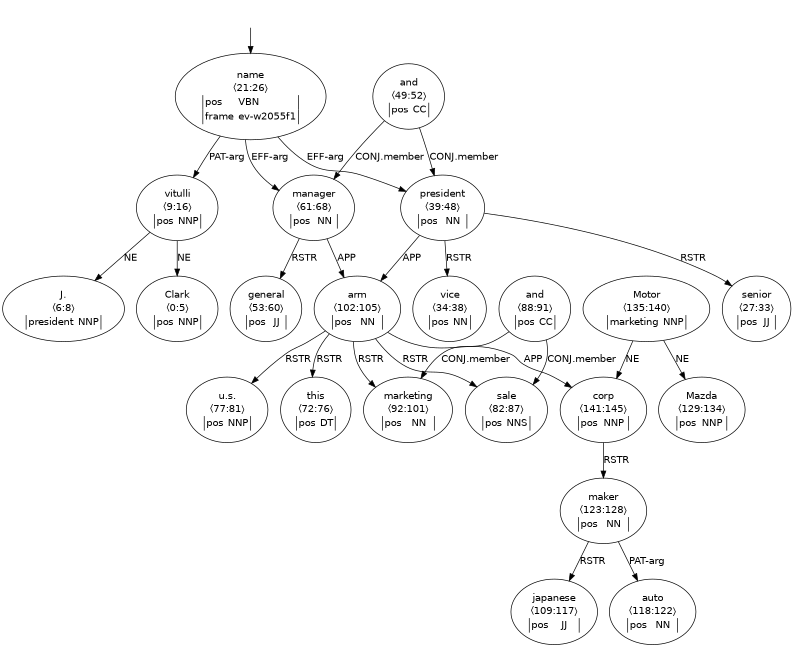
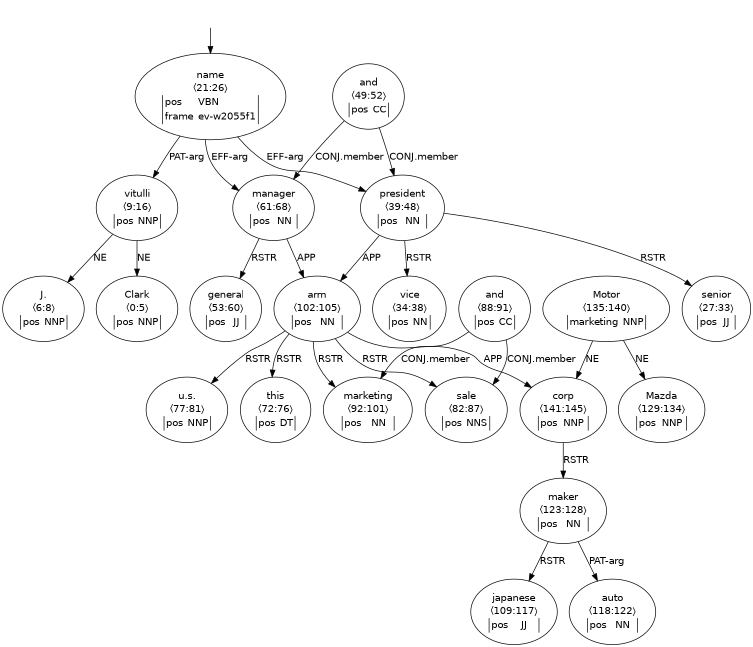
(51, 322) -> (31, 322)
